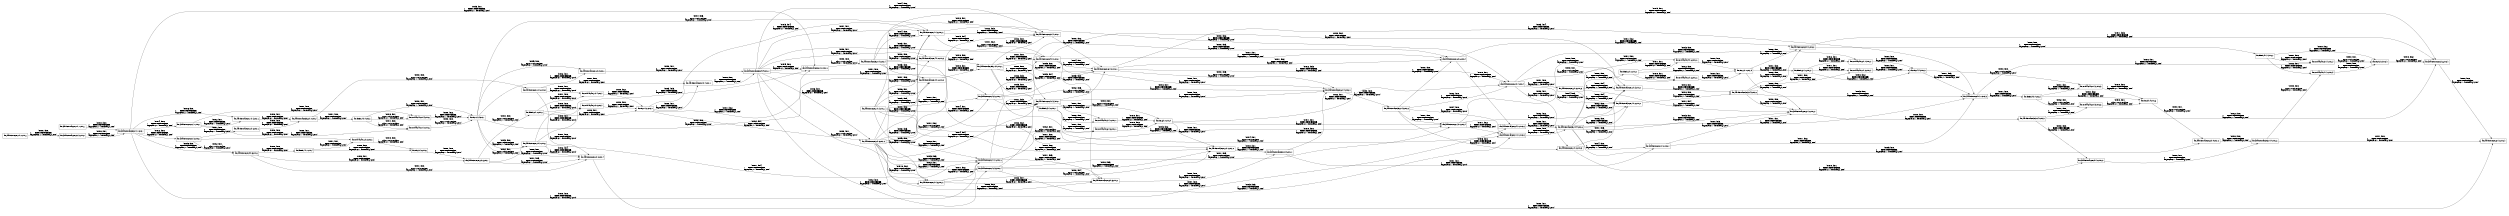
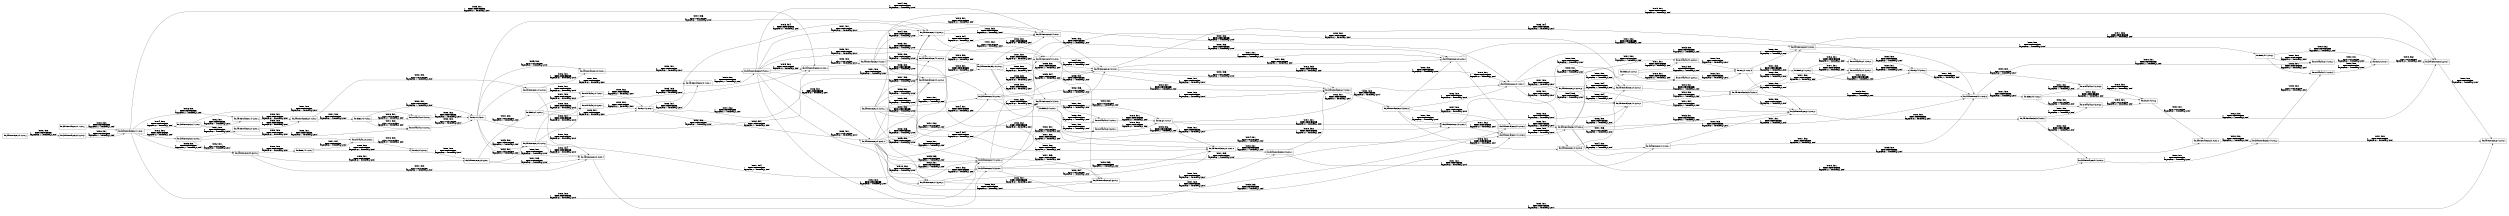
(1603, 114) -> none
